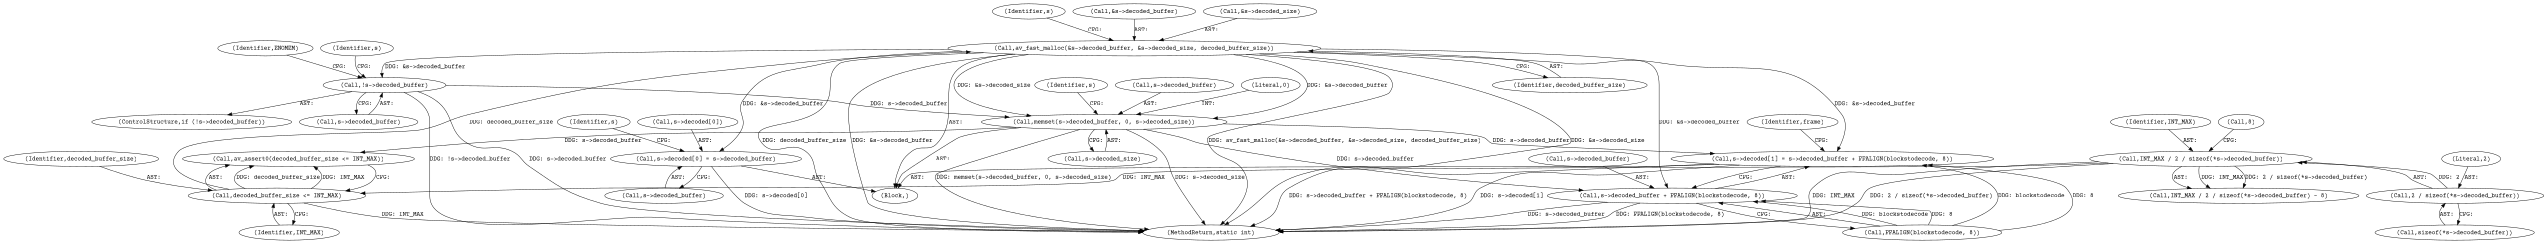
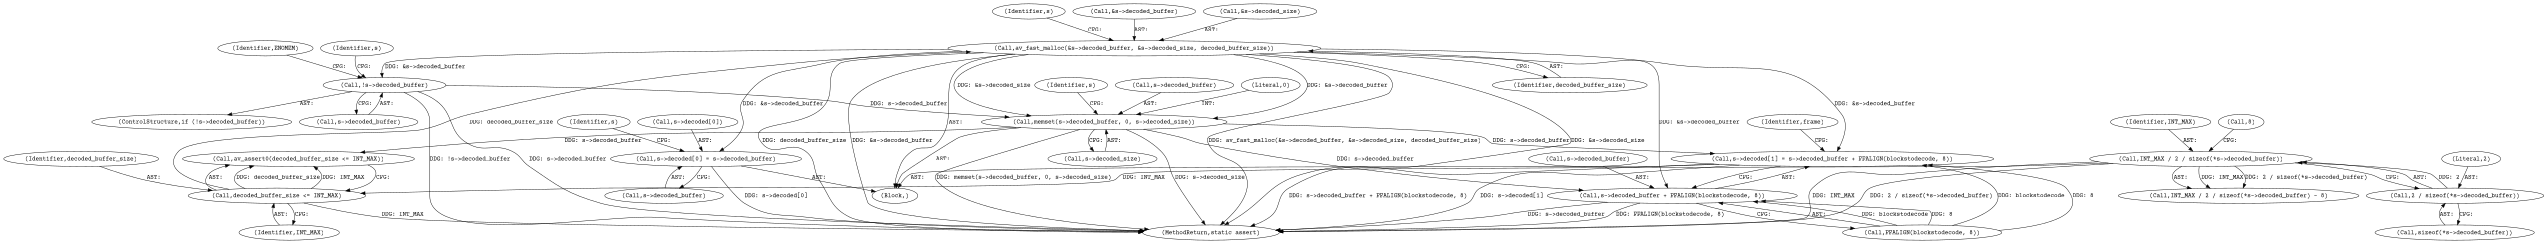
none -> (2356, 171)
(1211, 233) -> (1211, 233)
